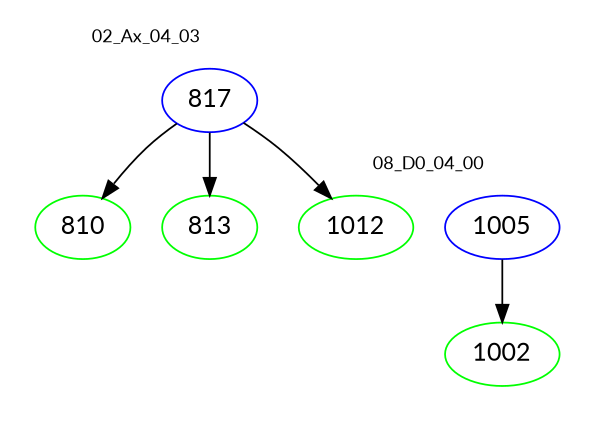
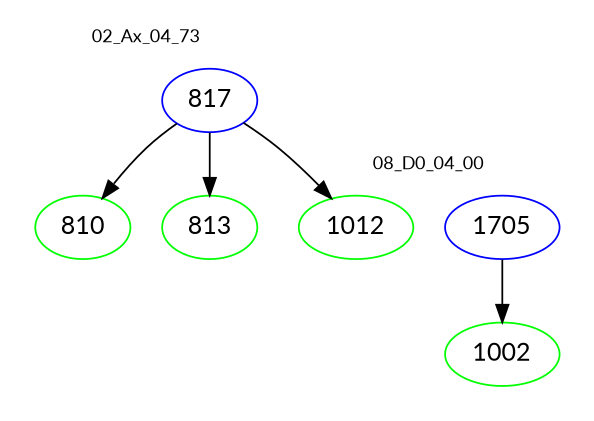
(146, 38) -> (146, 38)
(502, 227) -> (502, 227)
